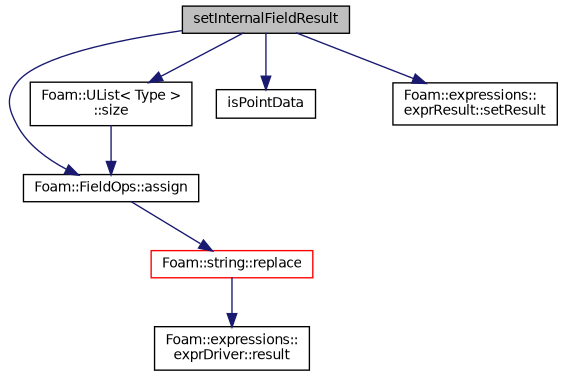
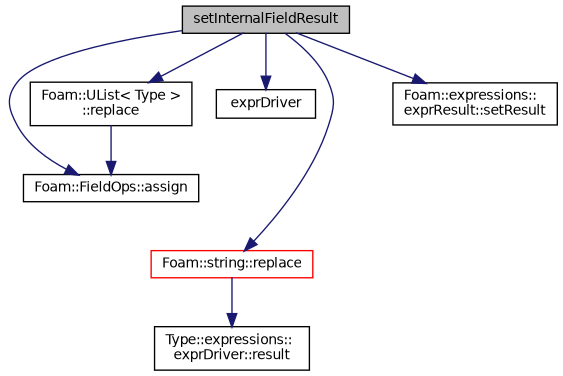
(111, 104) -> (111, 104)
(266, 104) -> (266, 104)
(165, 222) -> (324, 138)
(232, 348) -> (232, 348)
